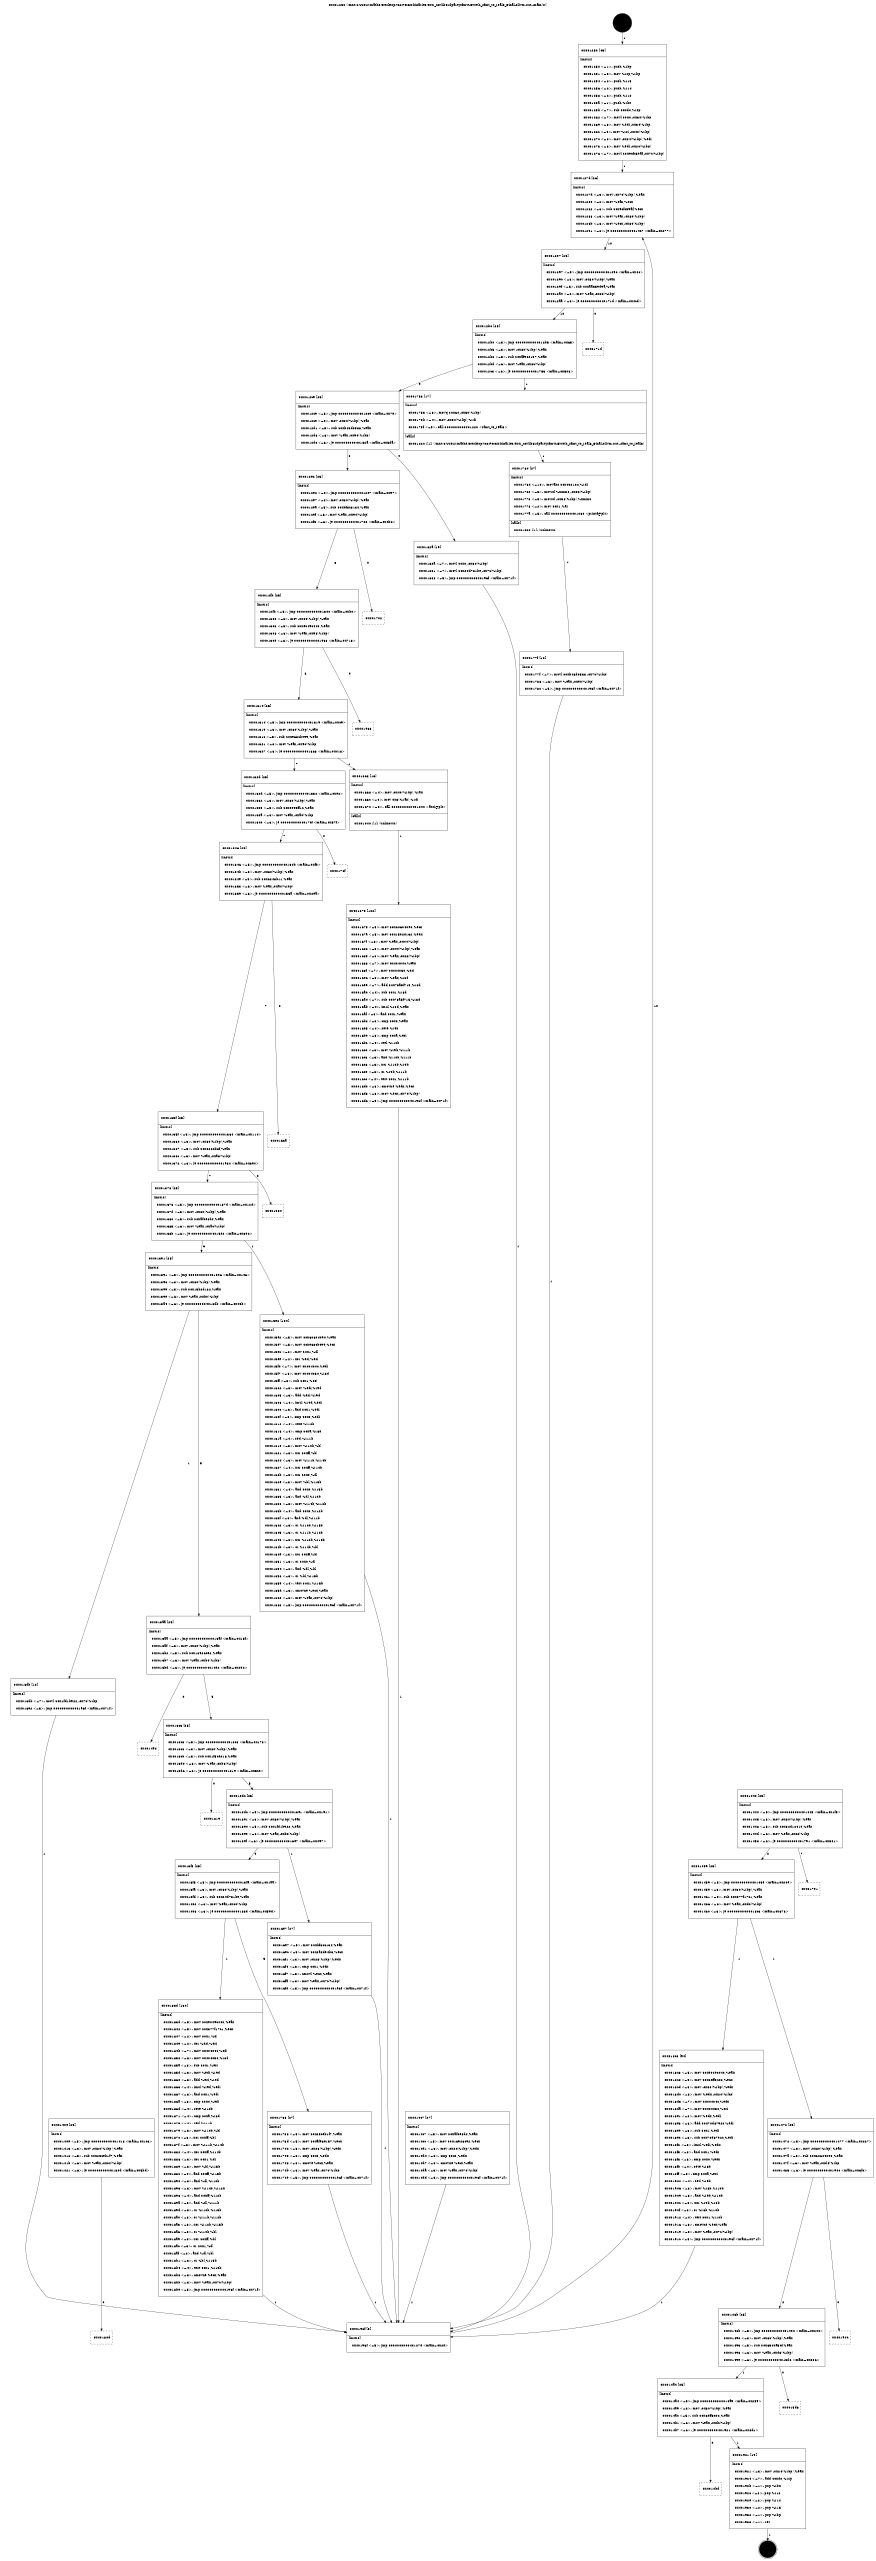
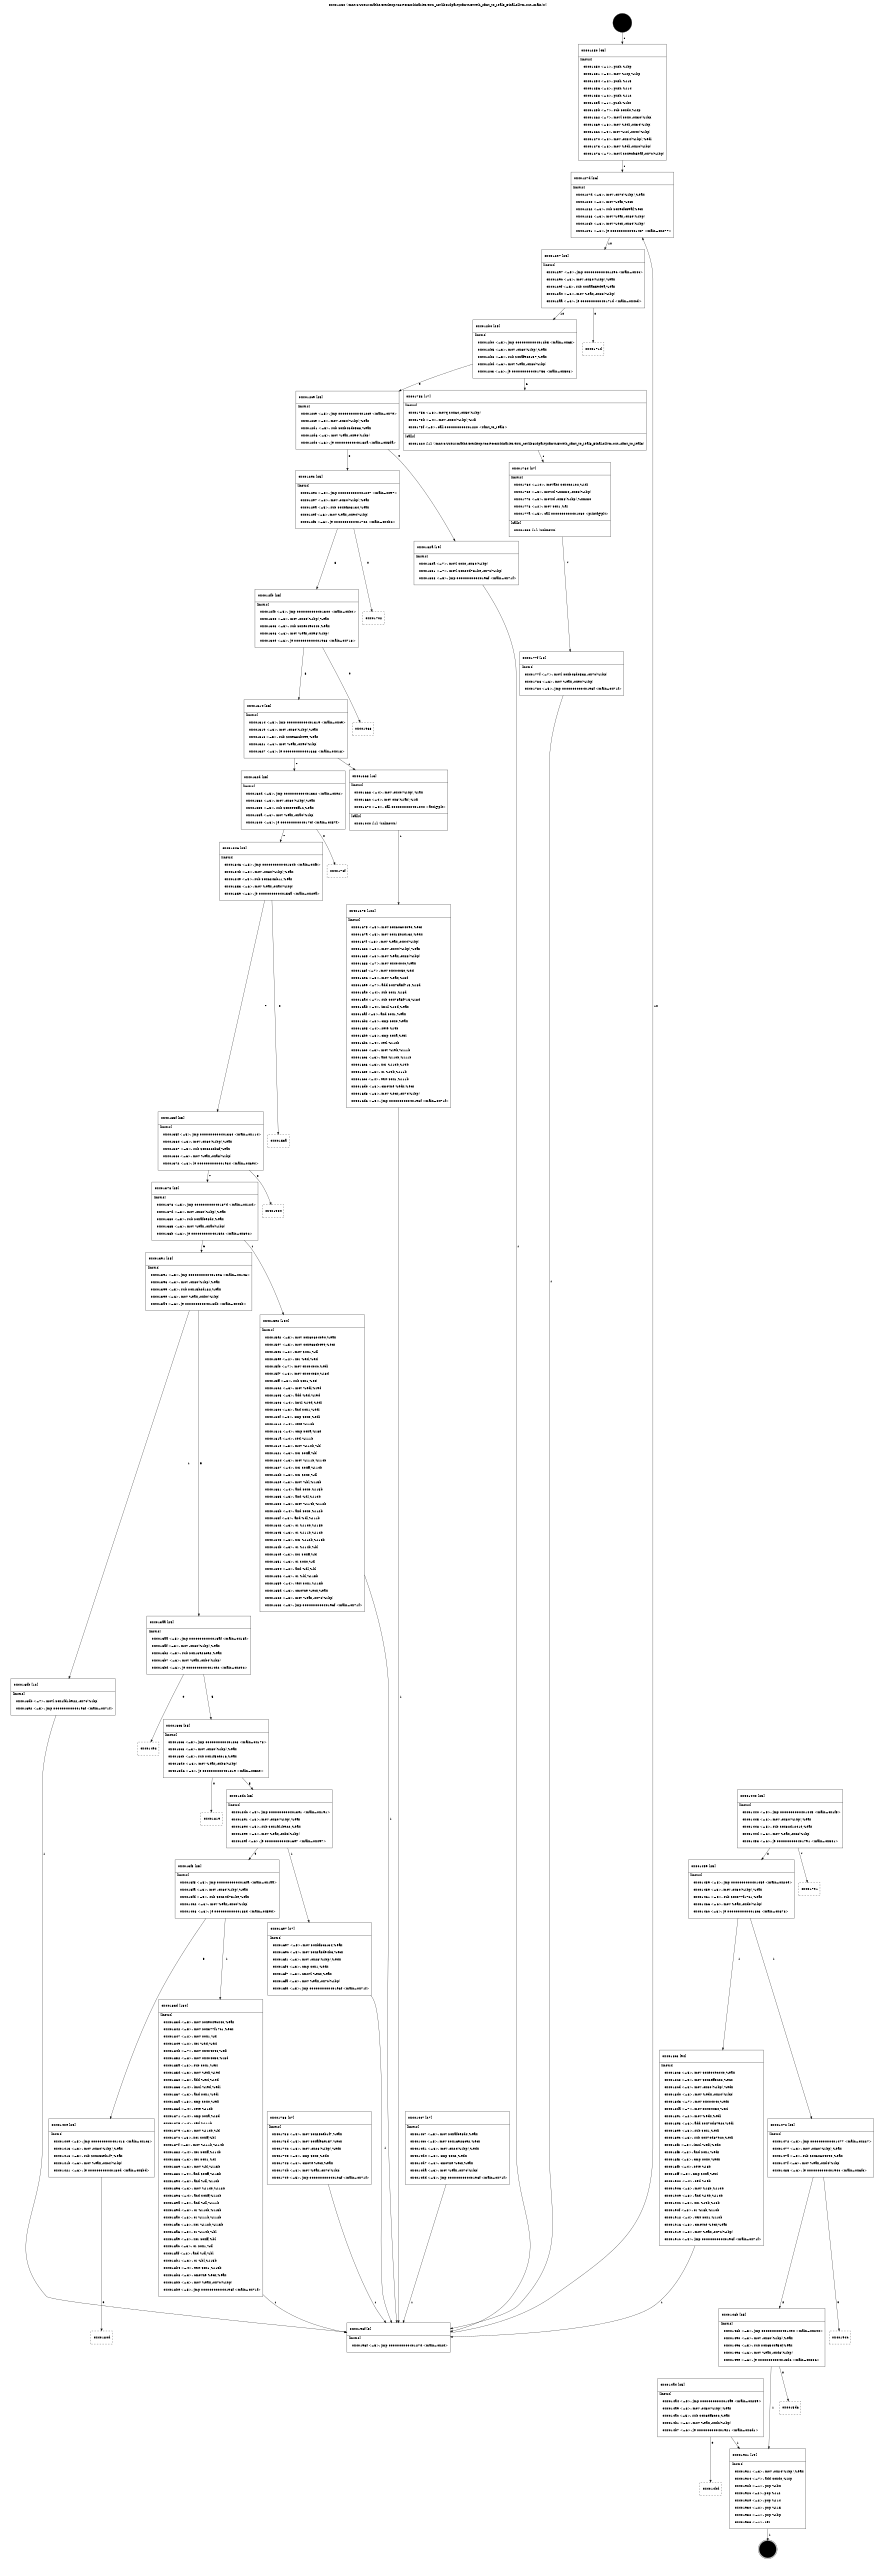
(526, 384) -> (526, 384)
(271, 2014) -> (150, 2013)
(742, 2372) -> (770, 2407)
